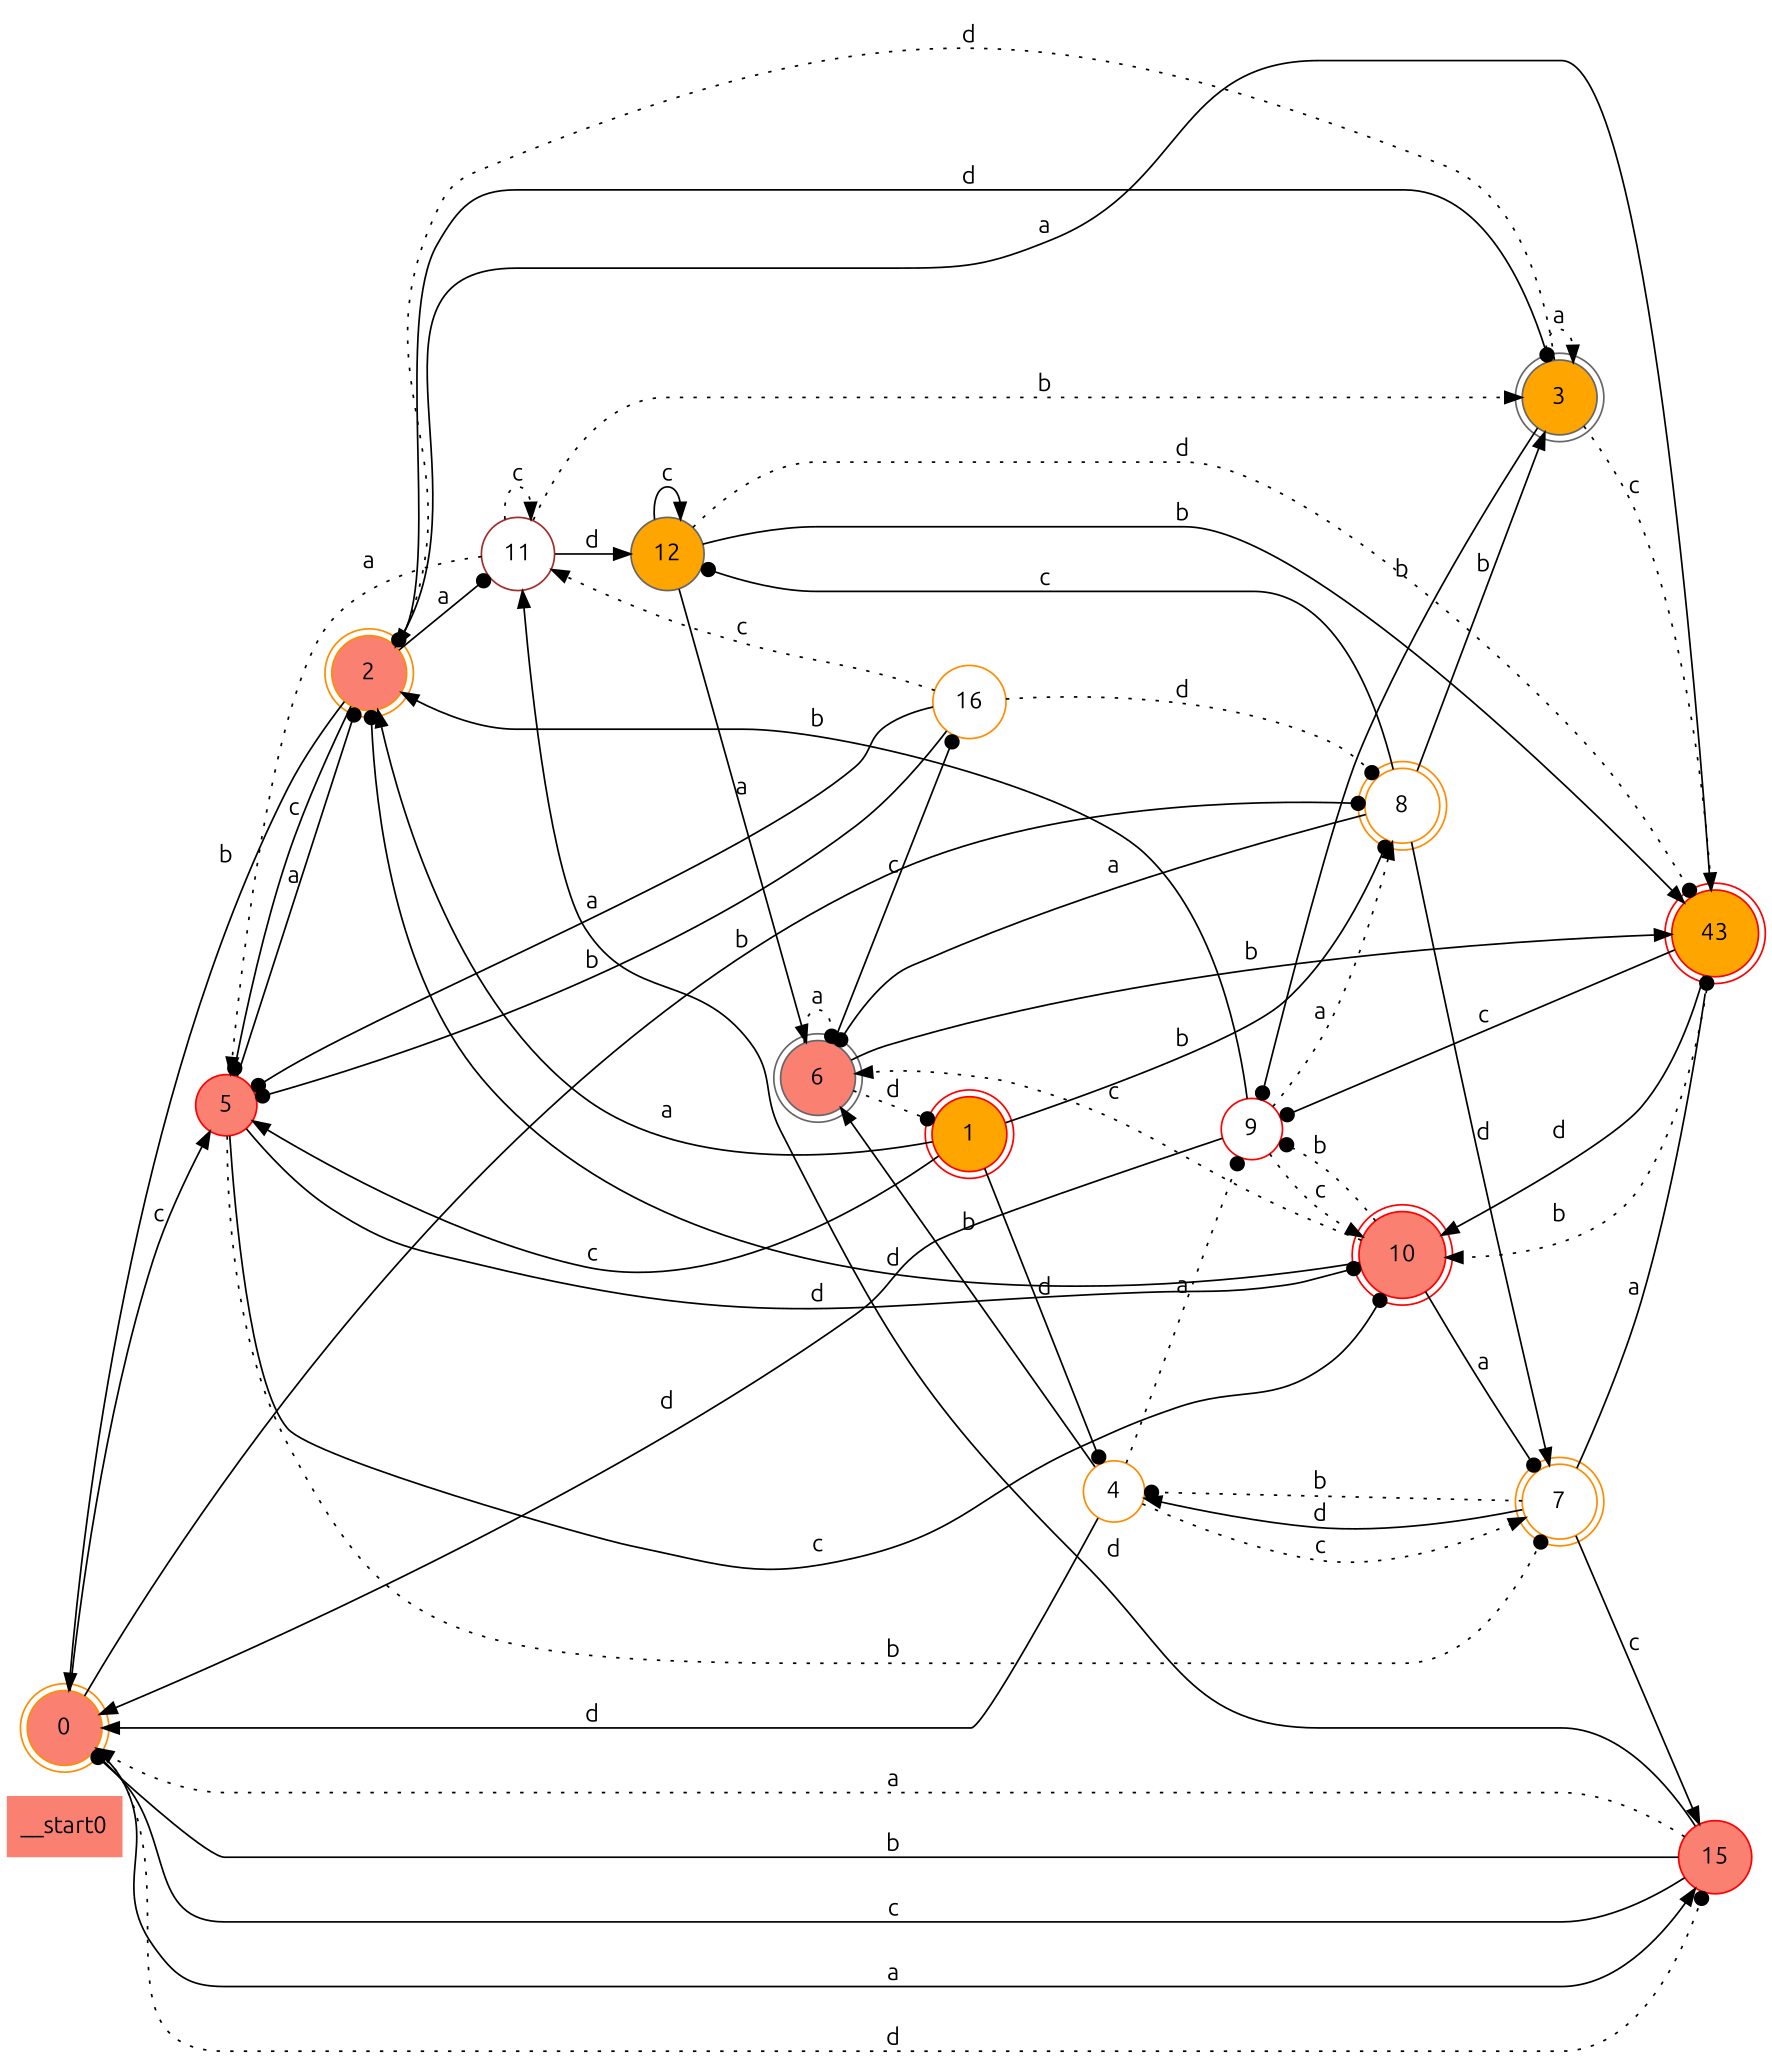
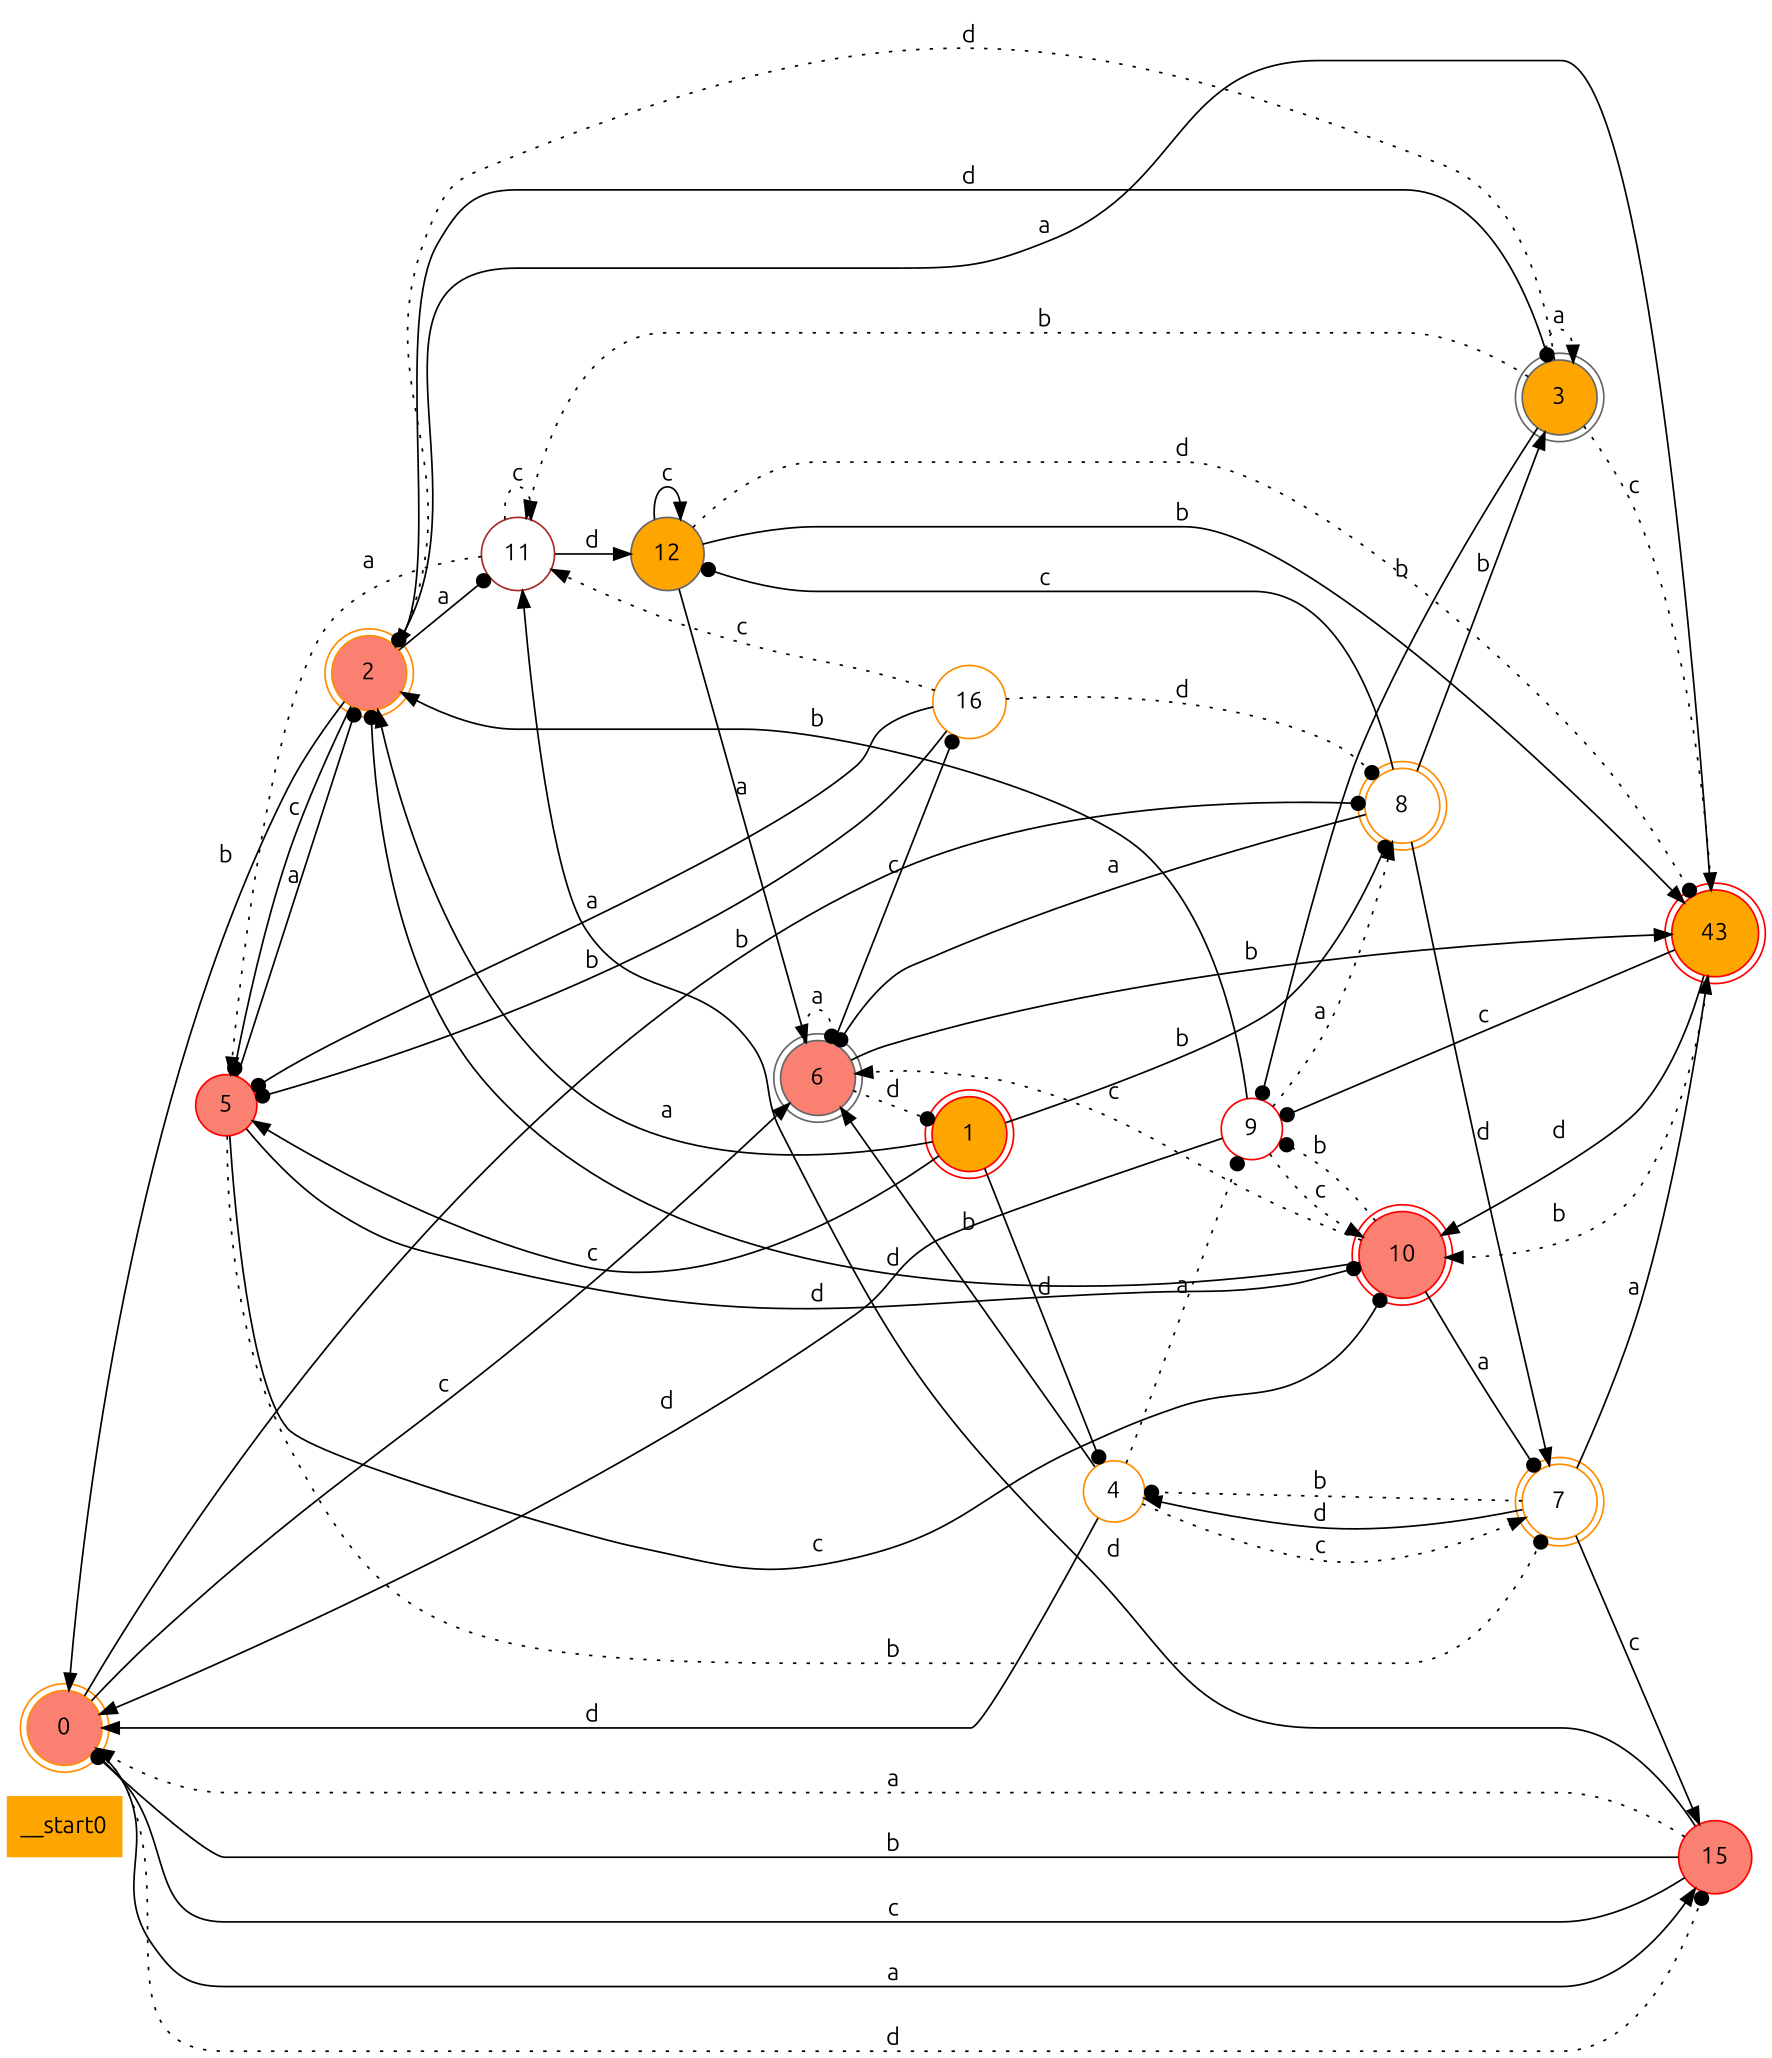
(990, 397) -> (986, 333)
(1659, 1236) -> (1659, 1236)
(114, 1413) -> (435, 1410)
(65, 1827) -> (65, 1827)
